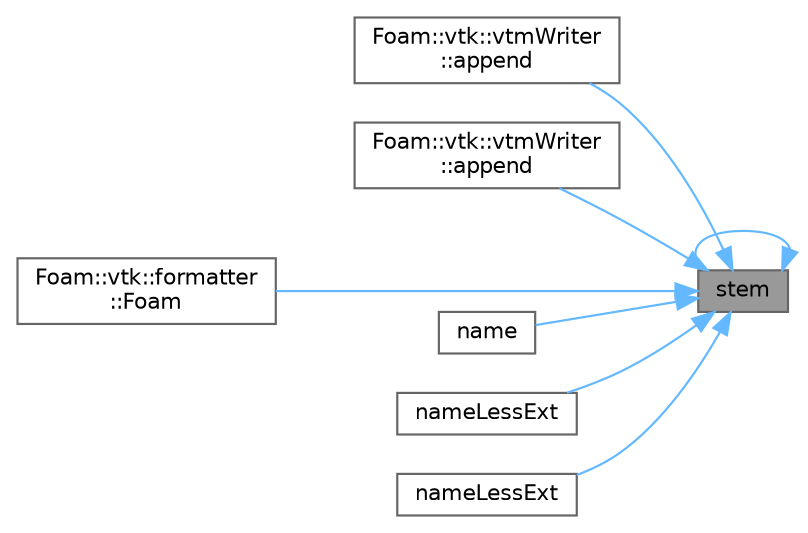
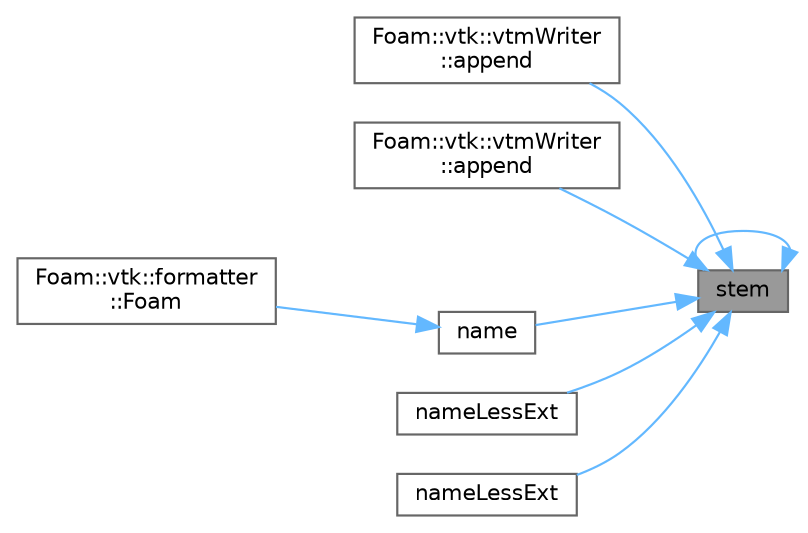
(476, 291) -> (346, 316)
